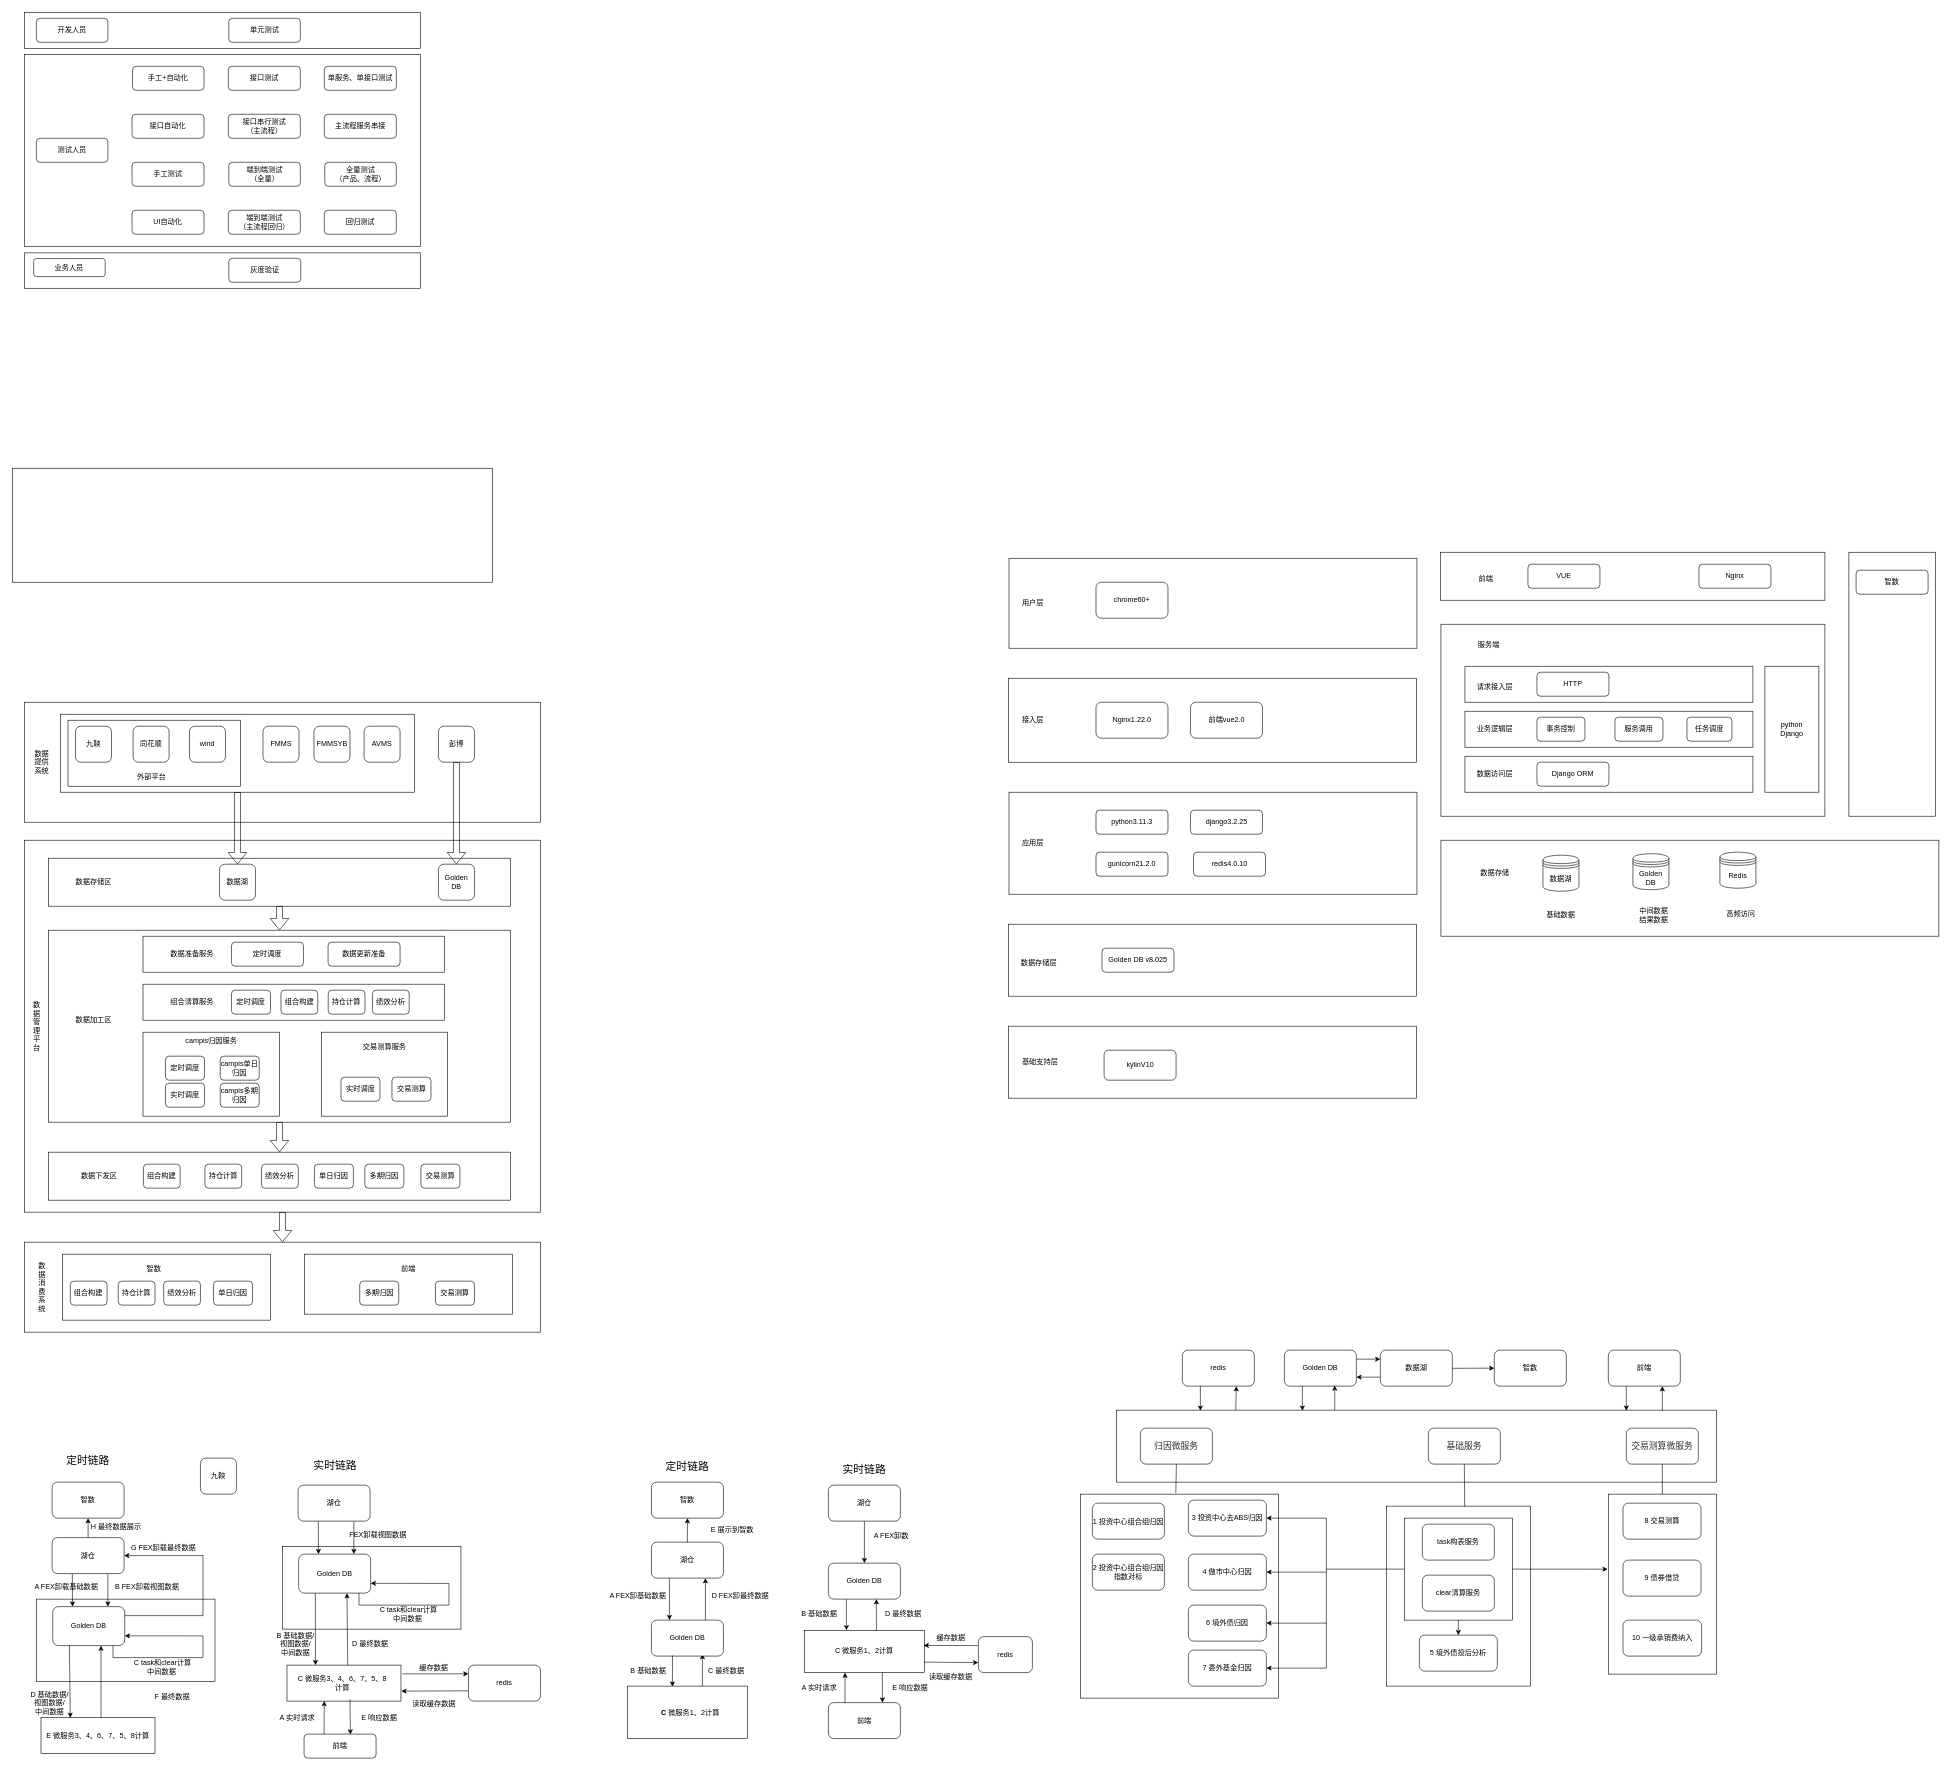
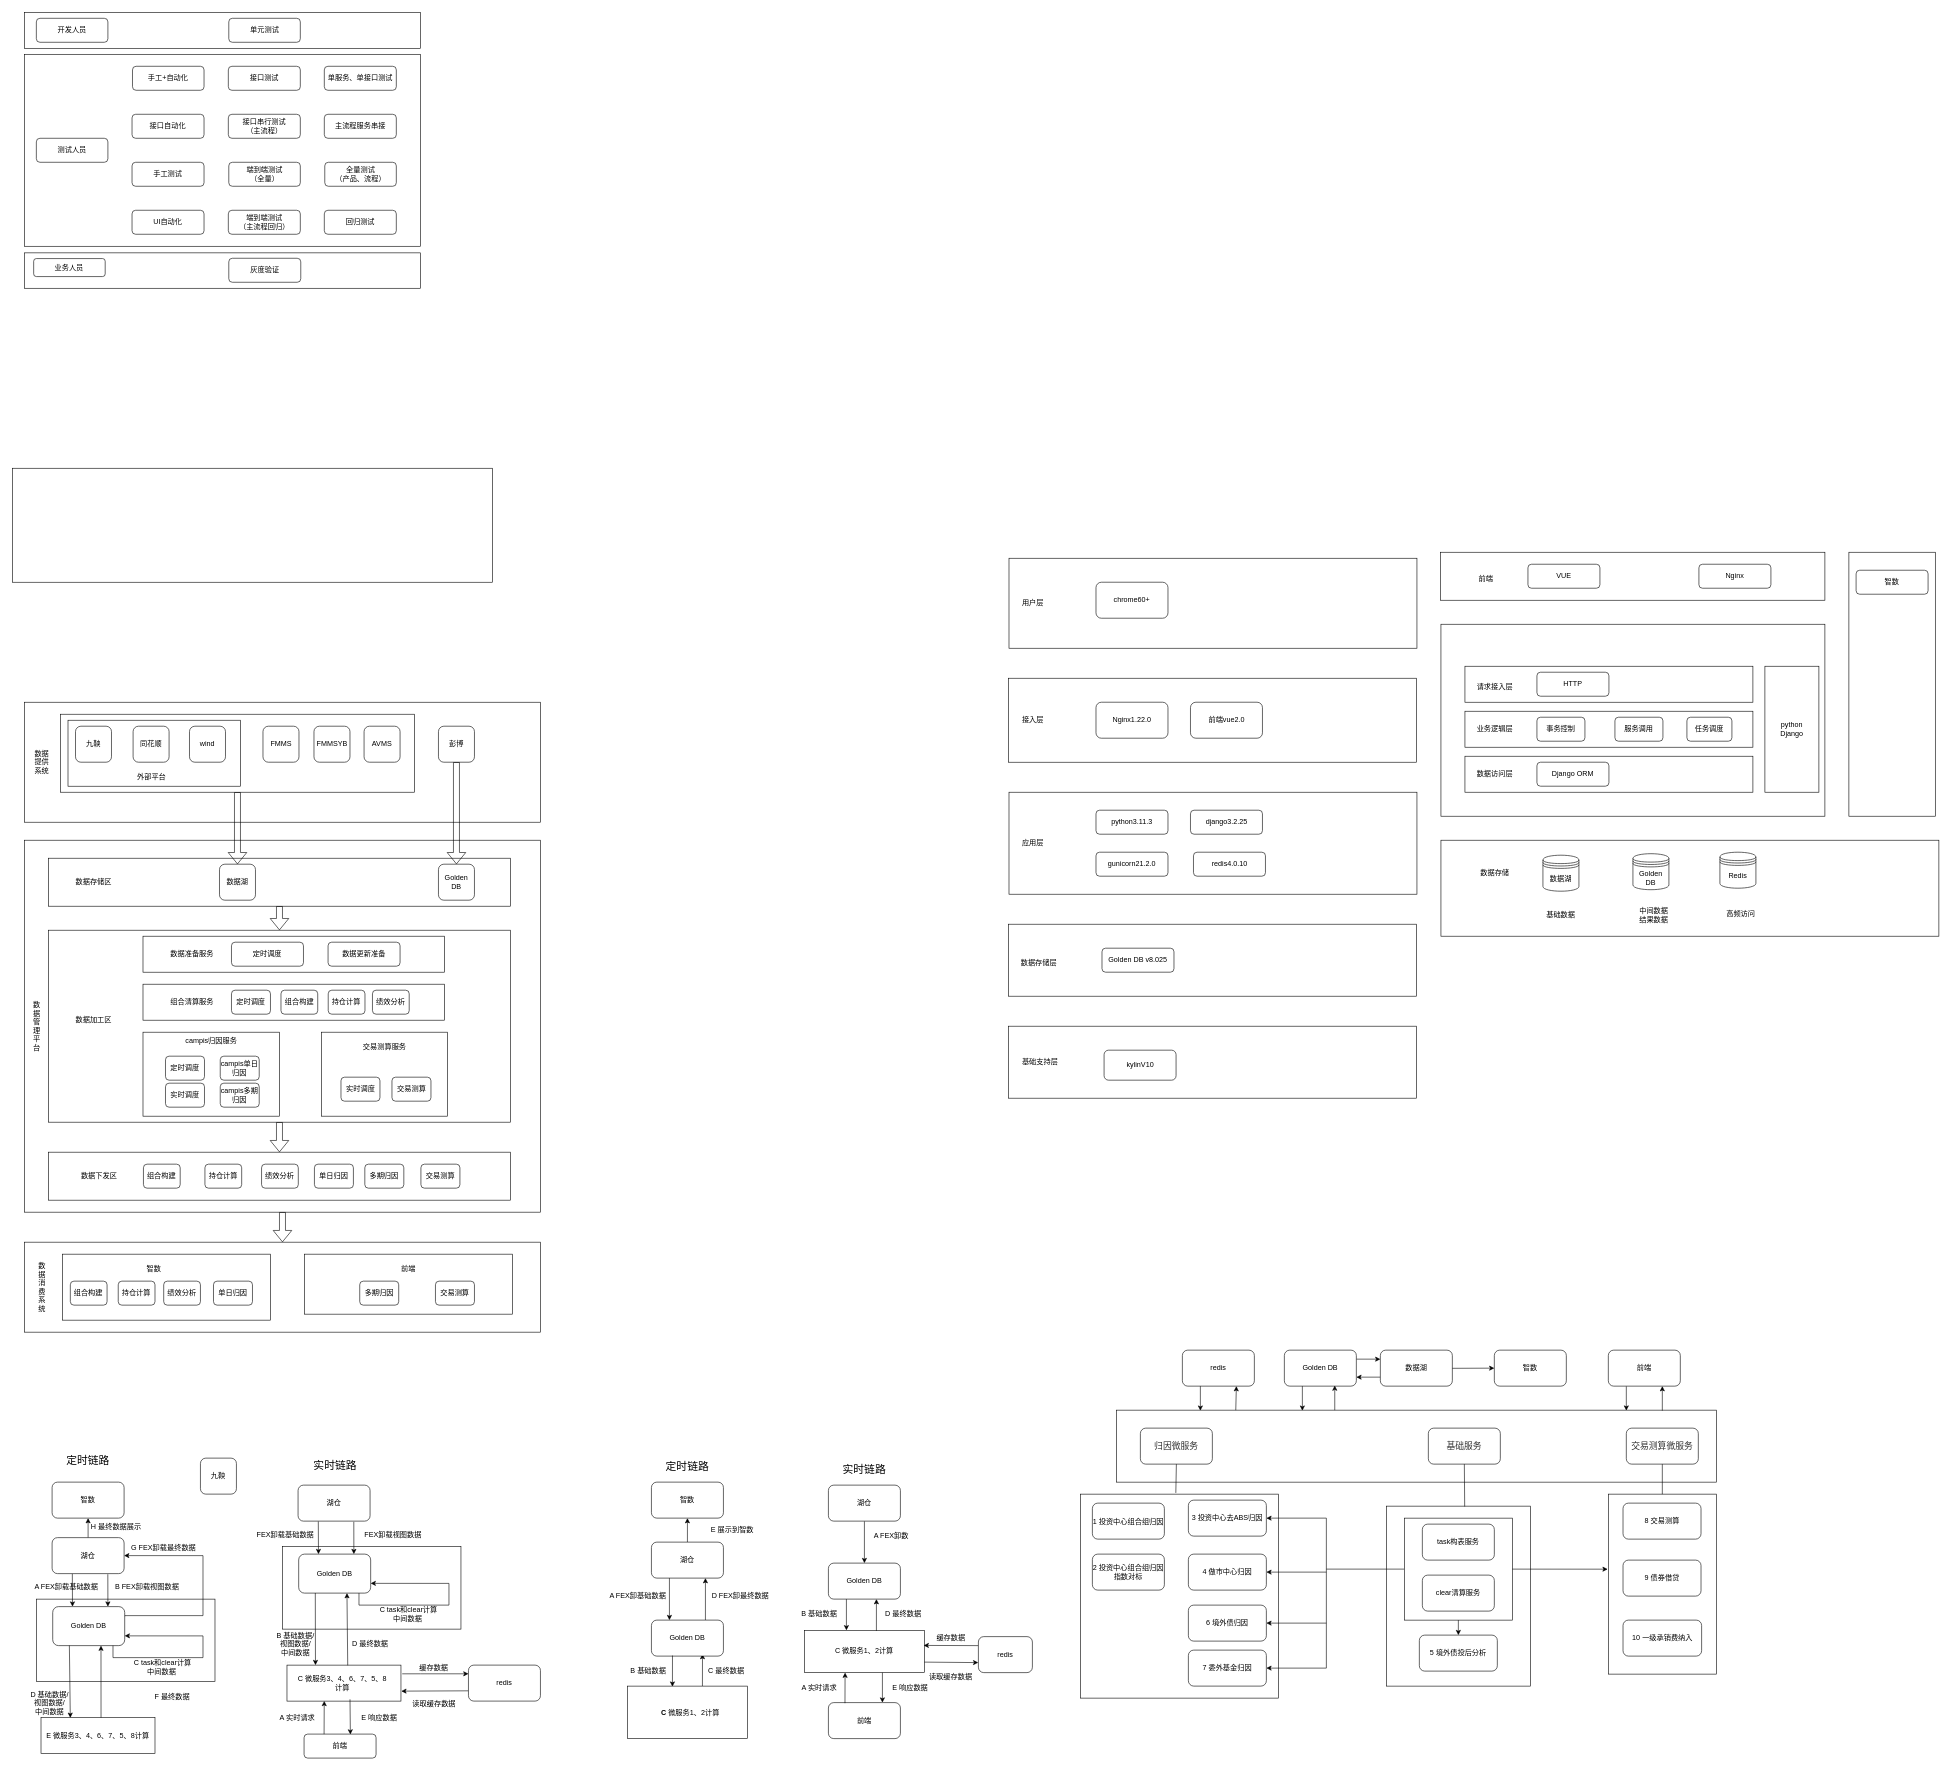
(1489, 645) -> none
none -> (285, 1535)
(378, 1535) -> (393, 1535)
